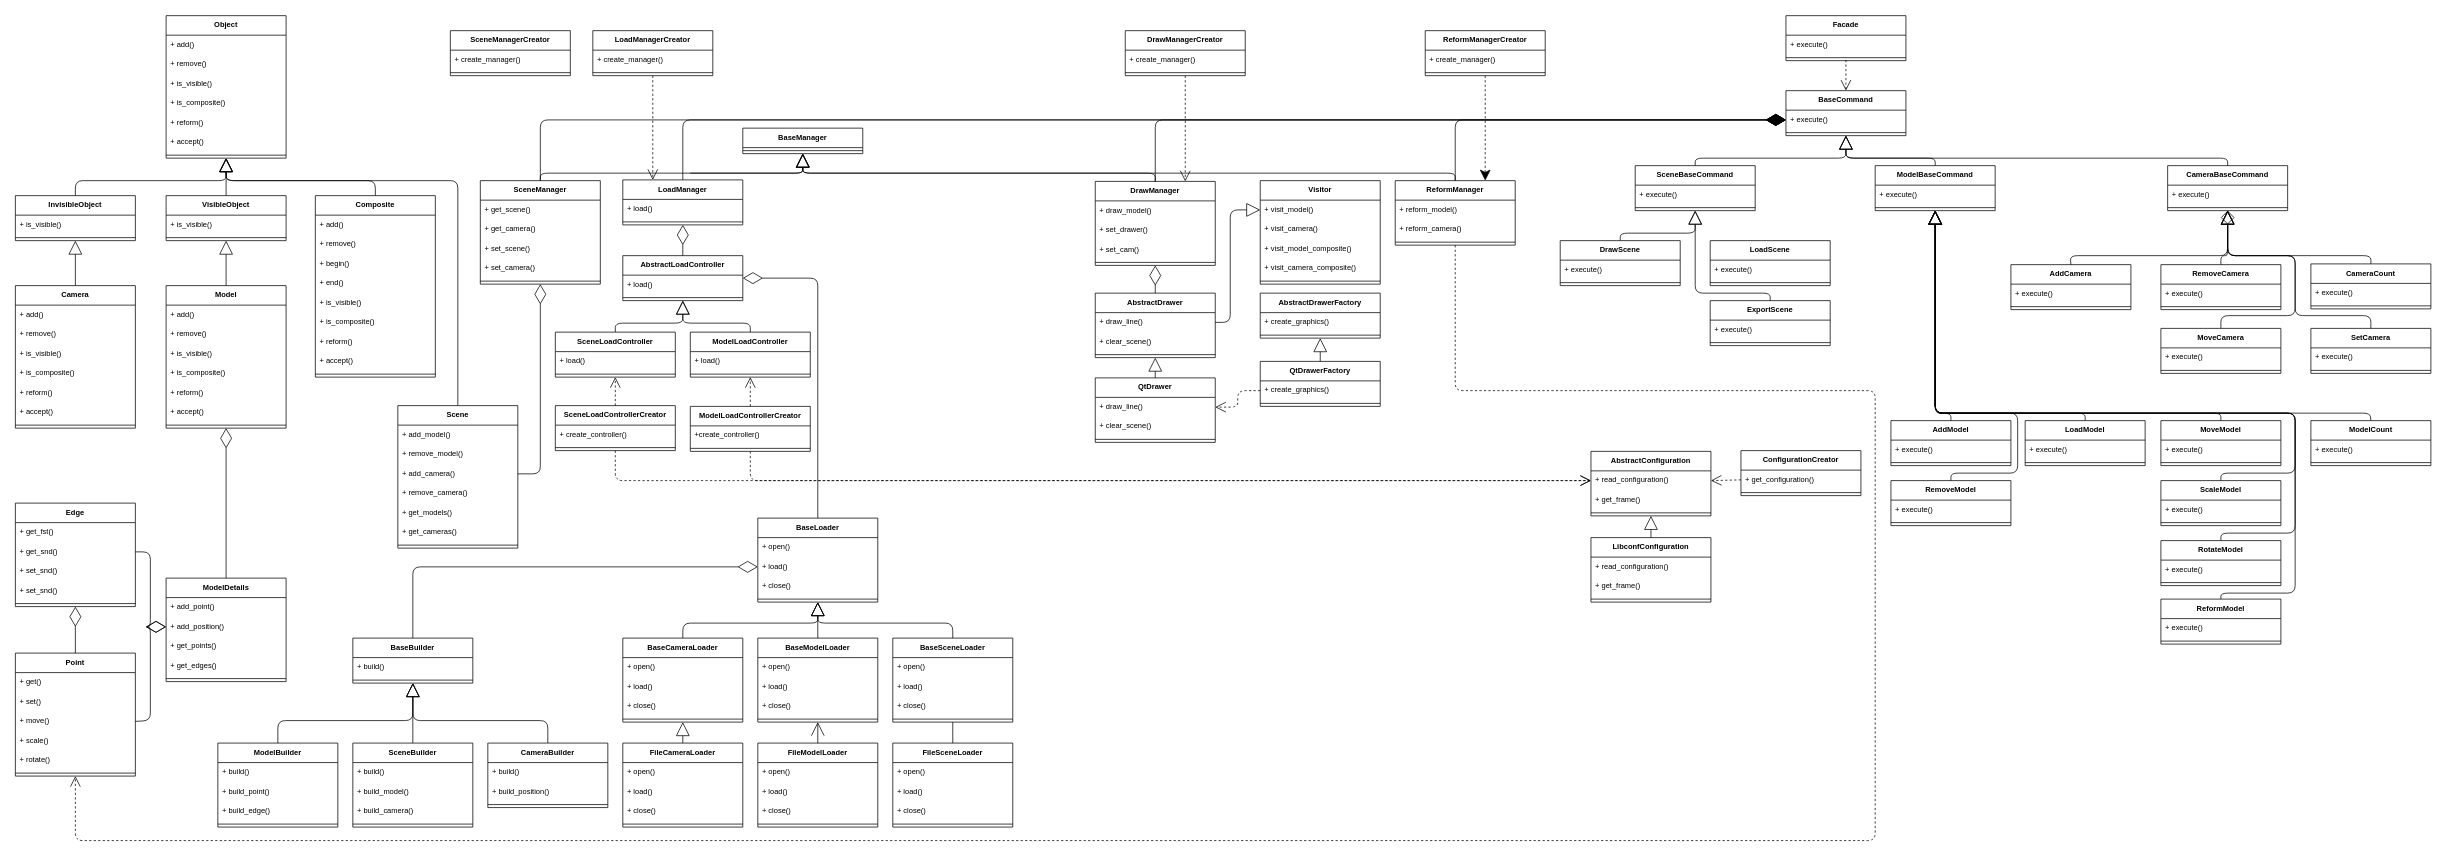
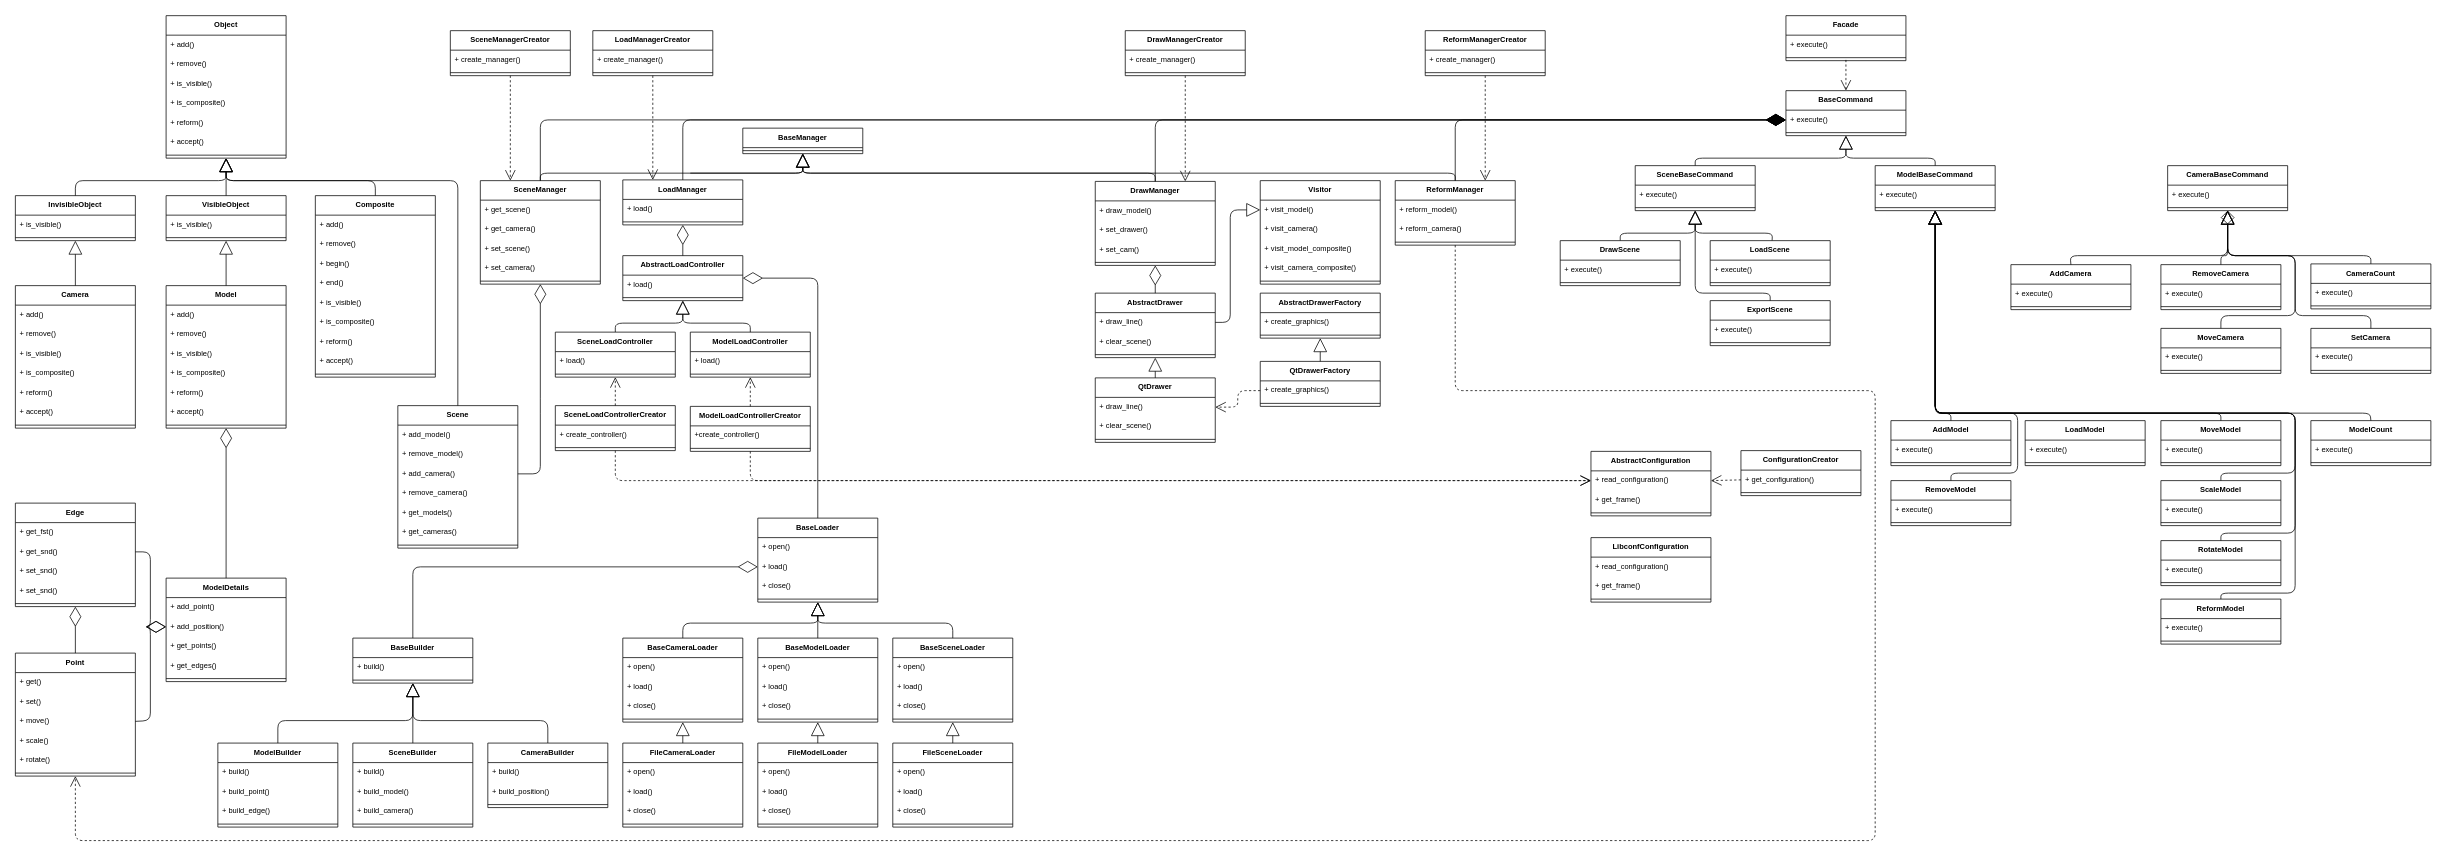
none -> (510, 128)
(2085, 158) -> none
(1485, 170) -> (1485, 174)
none -> (1738, 233)
(2085, 416) -> none
(1651, 533) -> none
(953, 730) -> (953, 737)
(818, 731) -> (818, 737)
